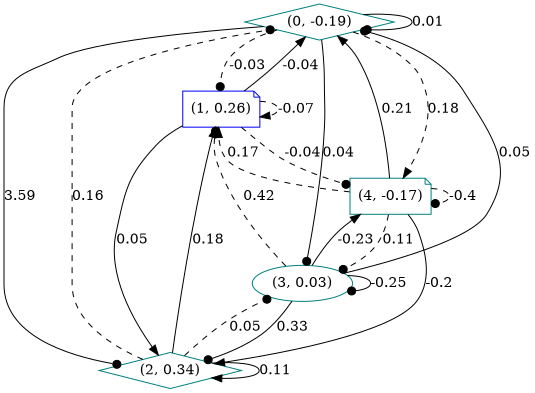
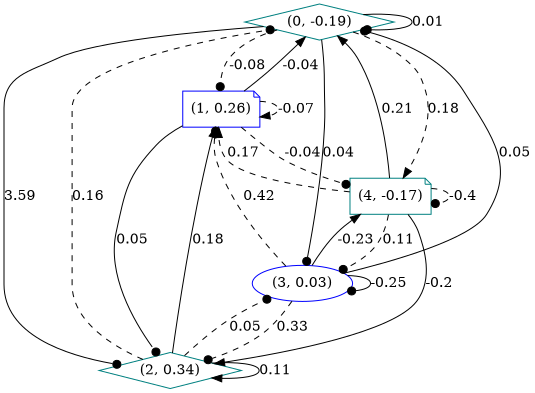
(248, 66) -> (248, 66)
(117, 229) -> (117, 229)
(302, 283) -> (302, 283)
(257, 337) -> (257, 337)
